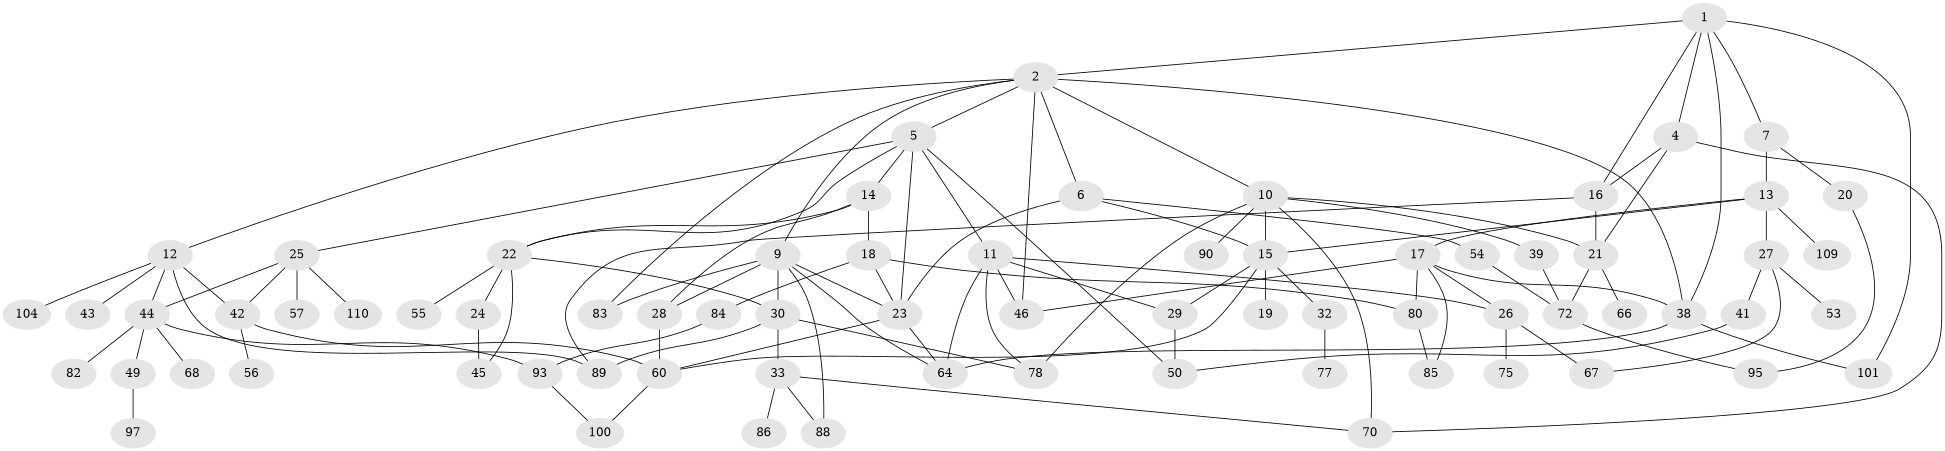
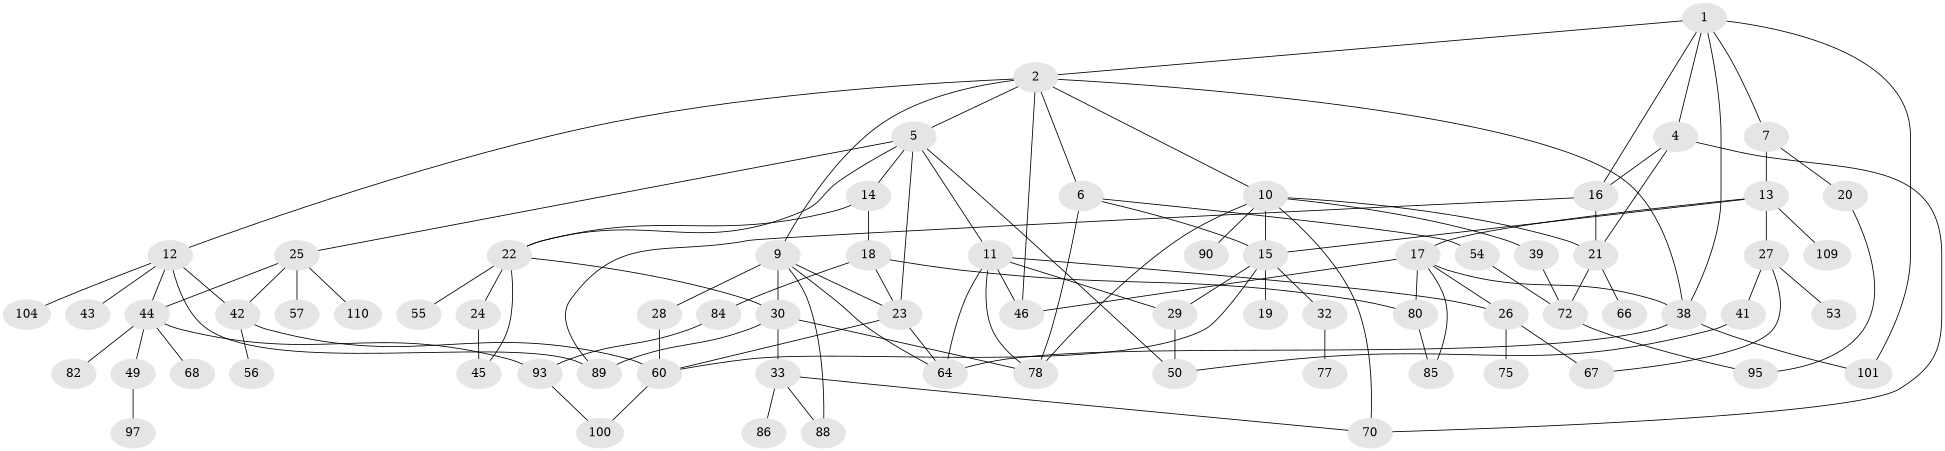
(762, 234) -> none
(968, 236) -> (1063, 286)
(600, 315) -> none
